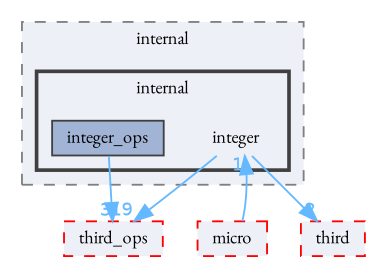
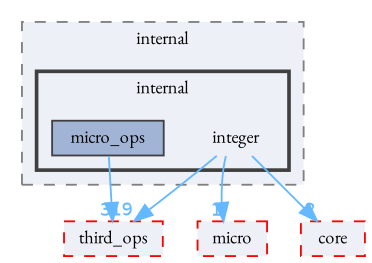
(108, 138) -> (108, 138)
(246, 198) -> (222, 179)
(333, 239) -> (333, 239)
